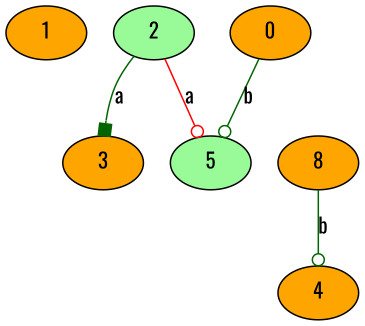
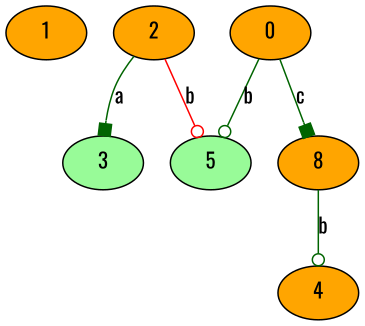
(154, 33) -> (154, 33)
none -> (292, 91)
(191, 98) -> (191, 98)
(103, 163) -> (103, 163)
